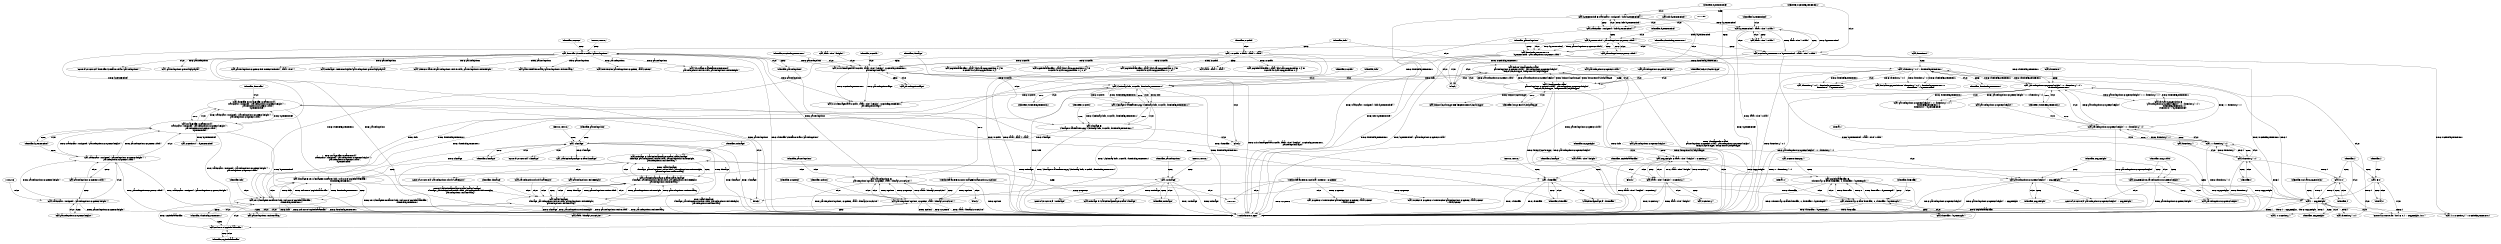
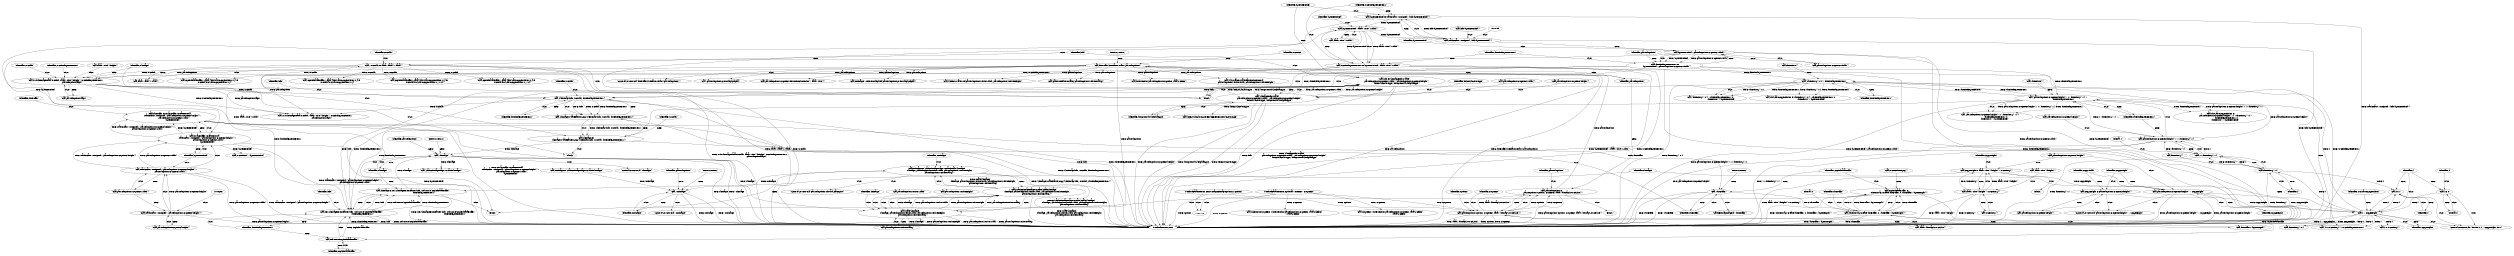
(1684, 34) -> (1406, 38)
none -> (235, 72)
(533, 180) -> (909, 192)
(1139, 190) -> (628, 181)
(1720, 215) -> none
